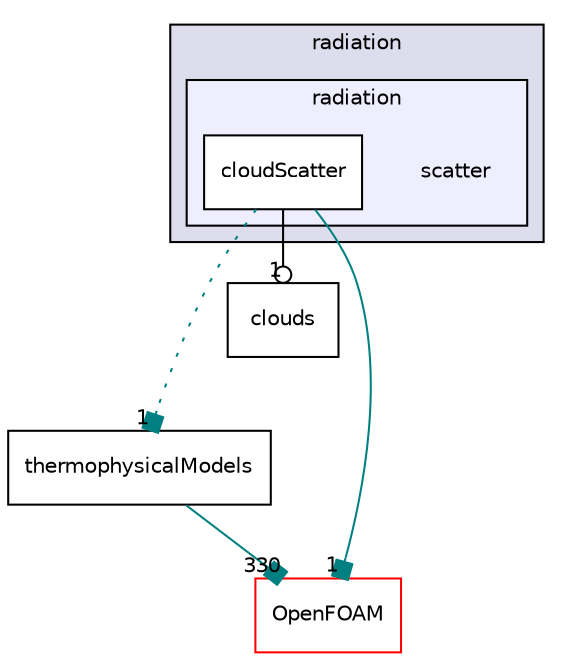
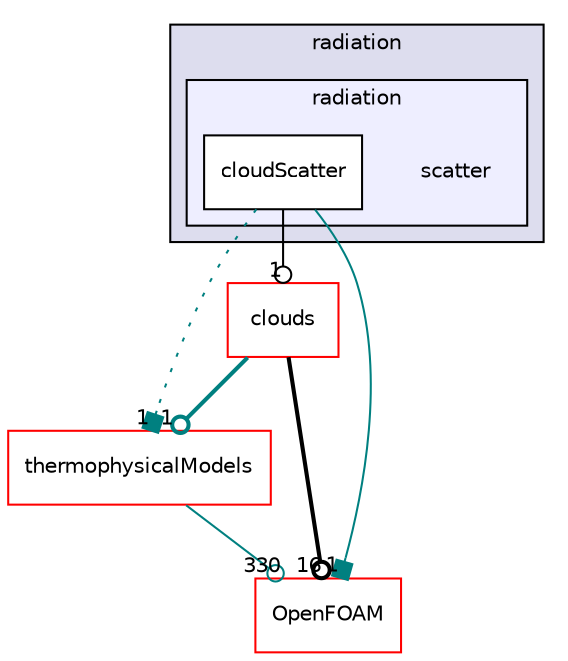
(283, 320) -> (283, 320)
none -> (217, 388)
none -> (304, 459)
(139, 468) -> (139, 468)
(227, 537) -> (227, 537)
